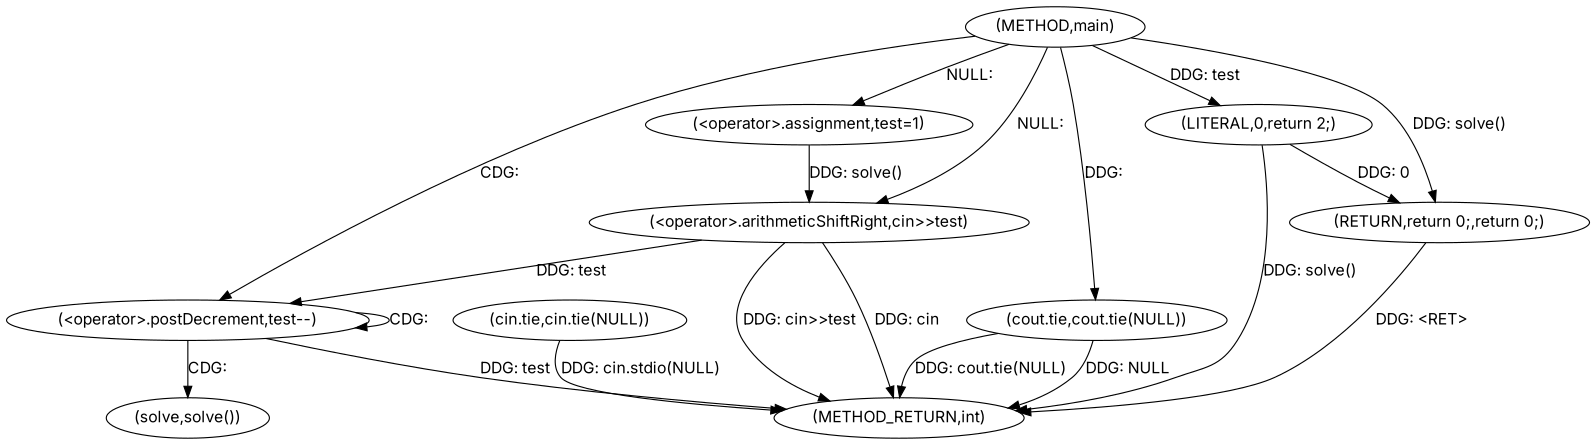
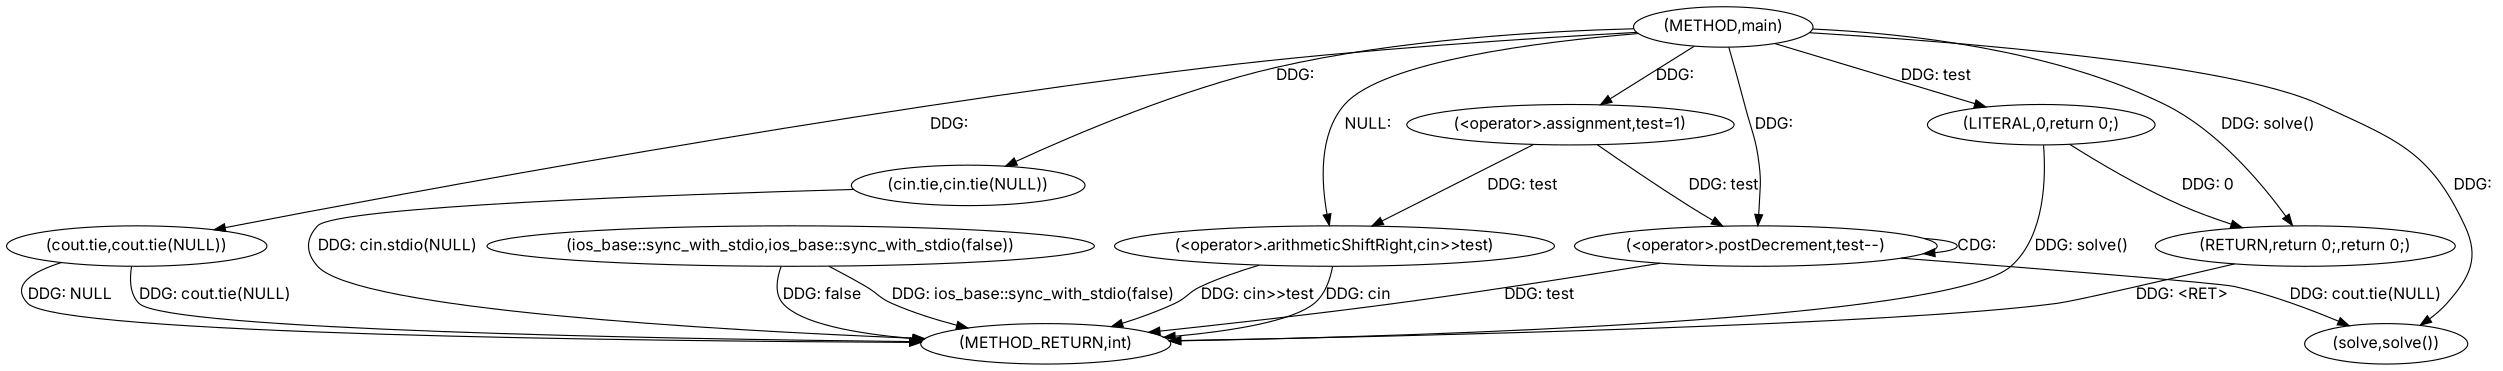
none -> (1270, 69)
(972, 76) -> (1677, 76)
none -> (2218, 76)
(1259, 125) -> (2041, 125)
(502, 174) -> (1776, 125)
(856, 174) -> (1523, 185)
none -> (791, 246)
(501, 271) -> (1654, 184)
(210, 369) -> (2366, 295)
